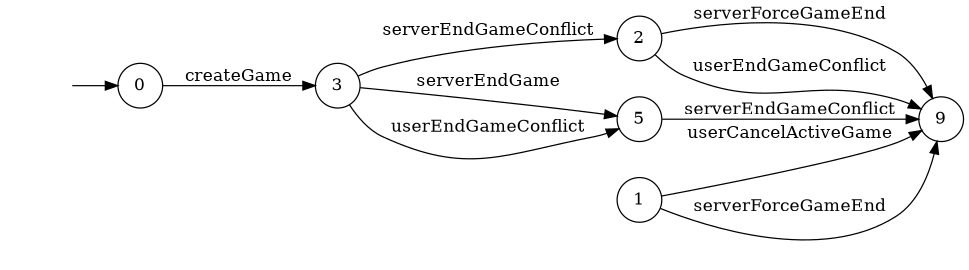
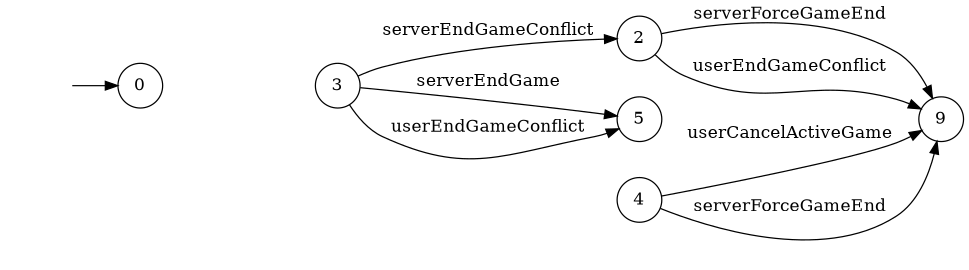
(233, 86) -> none
(784, 119) -> none
(639, 200) -> (639, 200)
